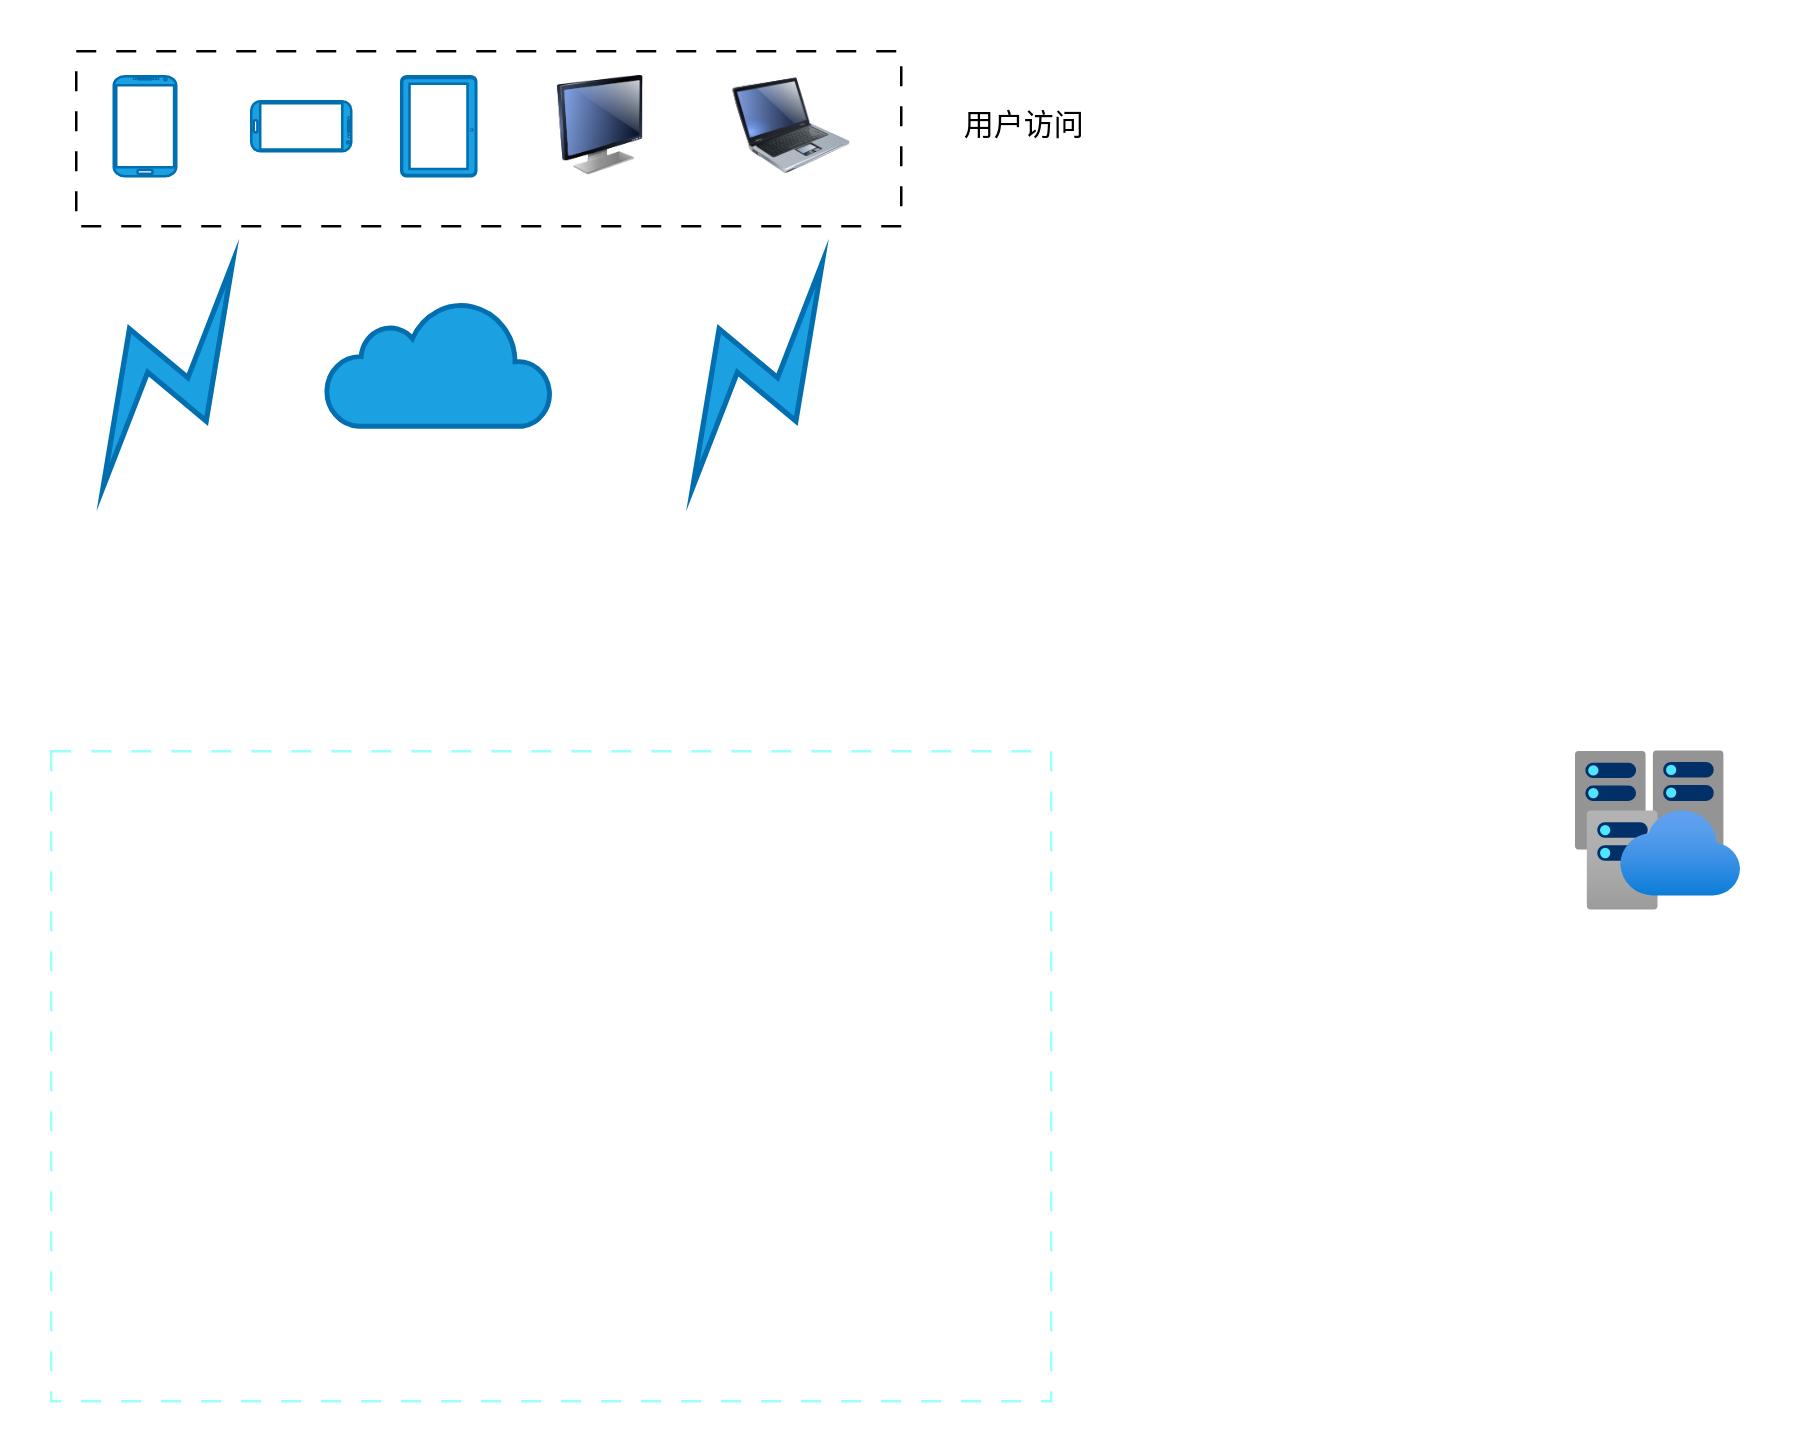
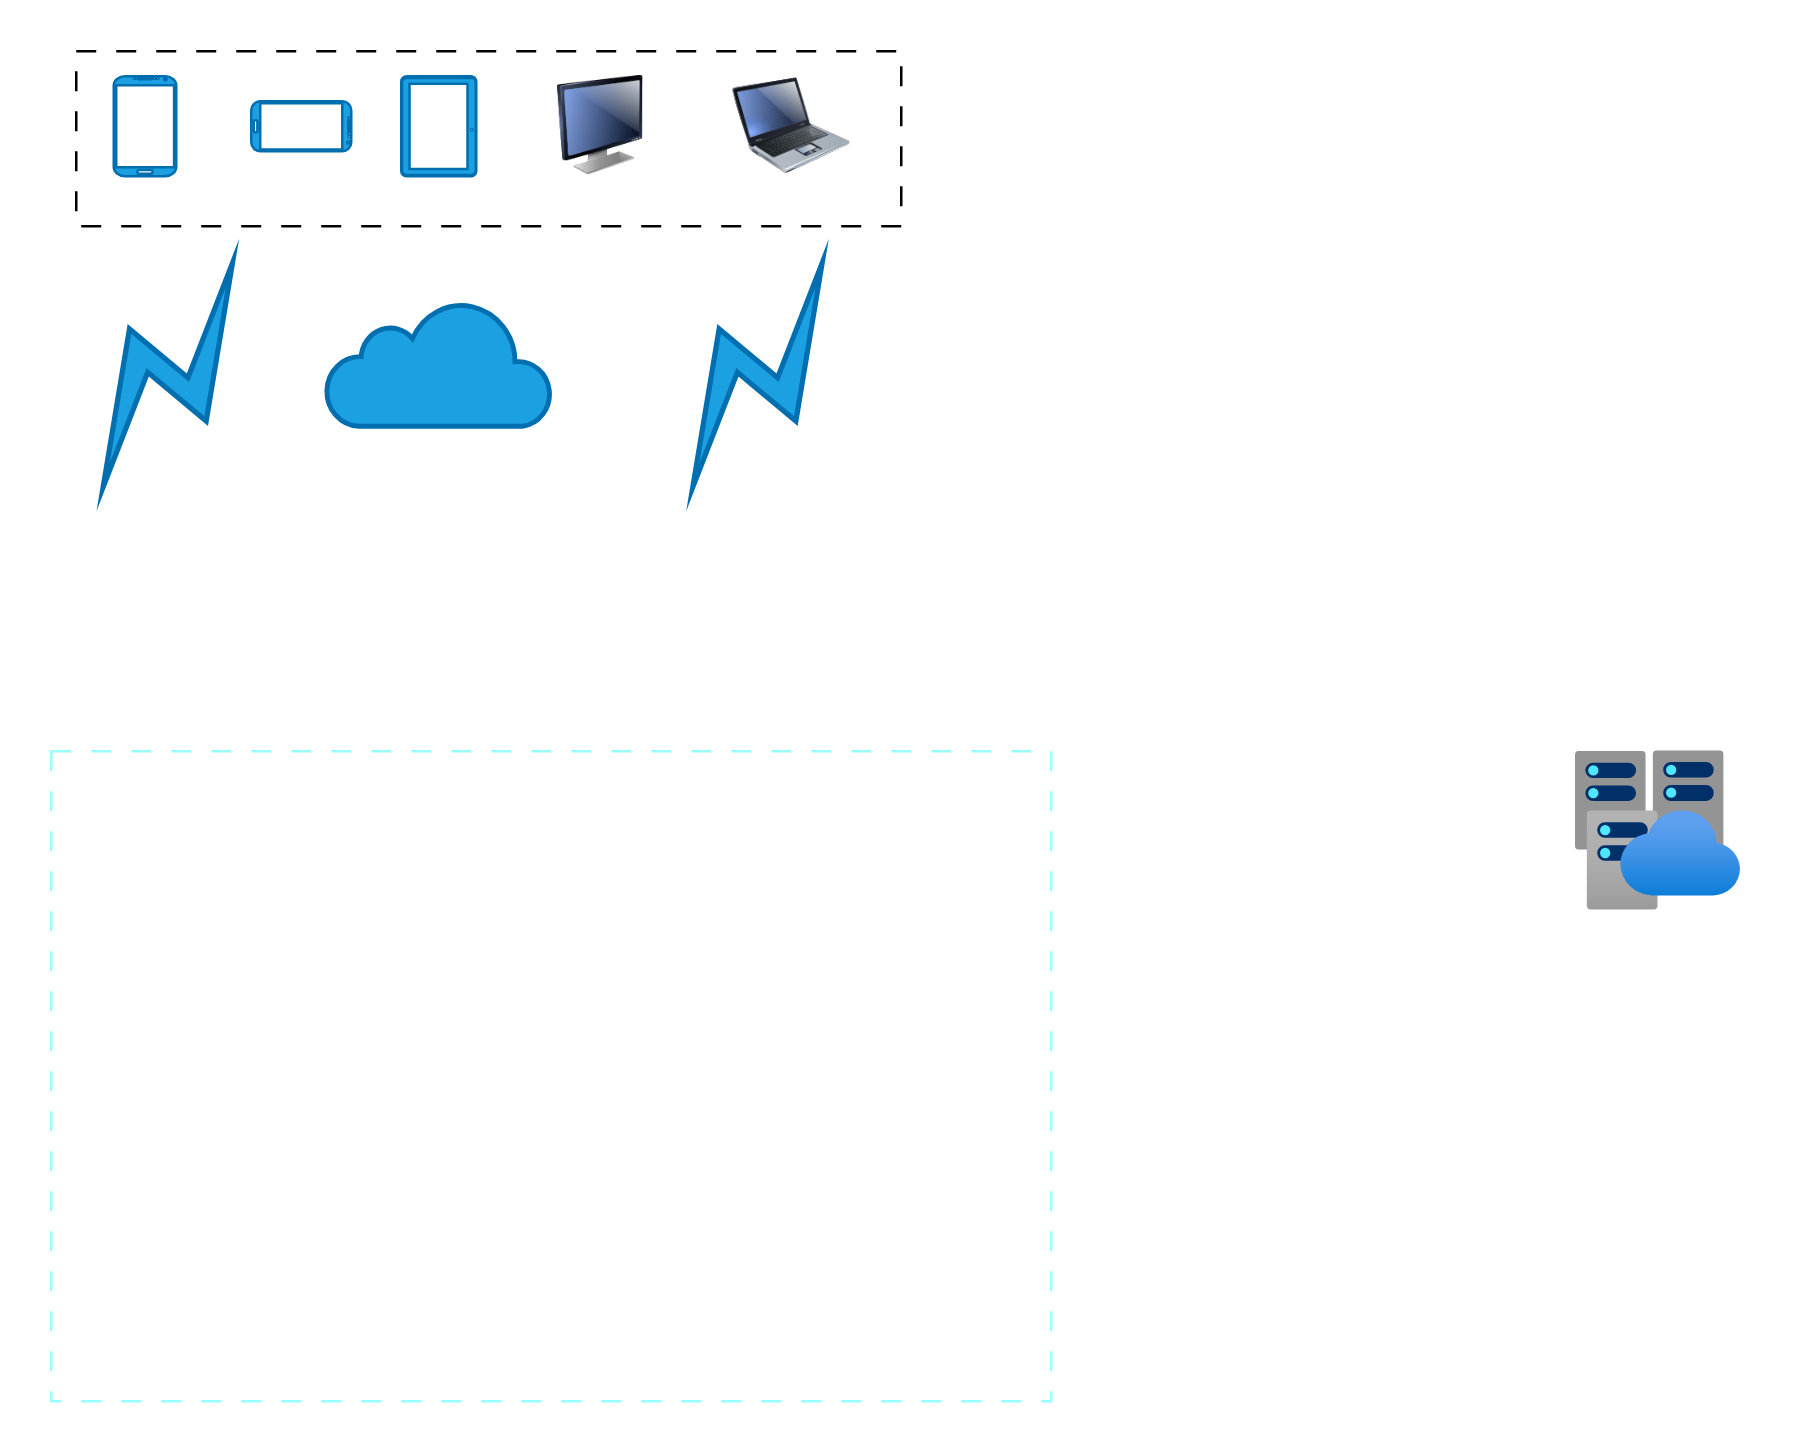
(1024, 126) -> none
